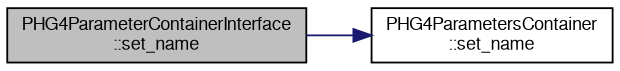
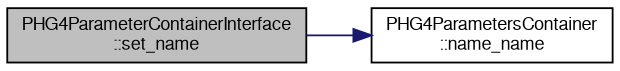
(492, 35) -> (492, 35)
